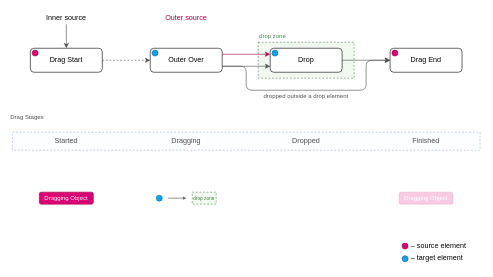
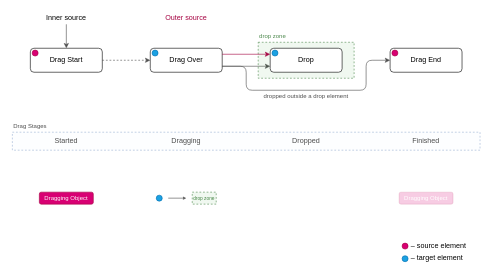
(186, 60) -> (186, 60)
(354, 60) -> none
(33, 117) -> (36, 126)
